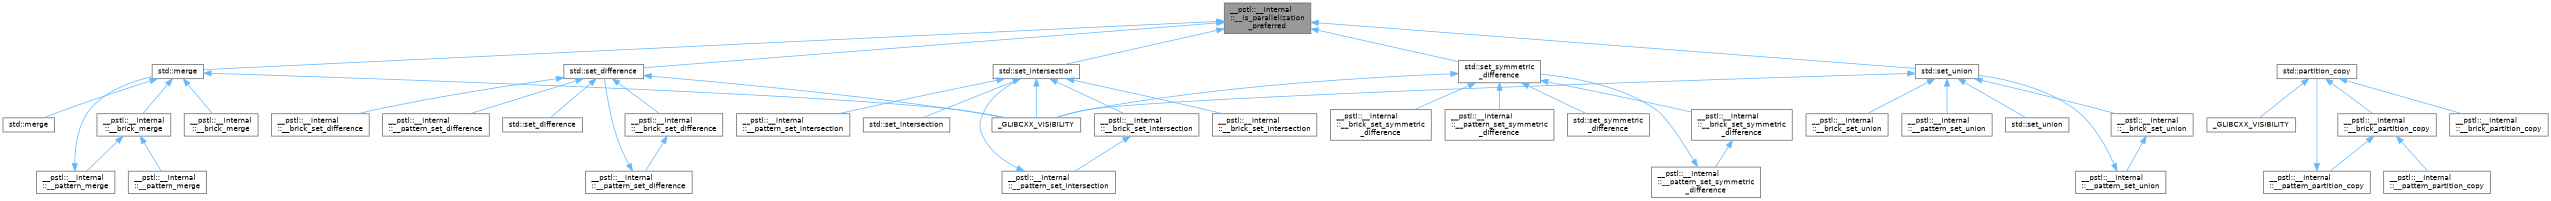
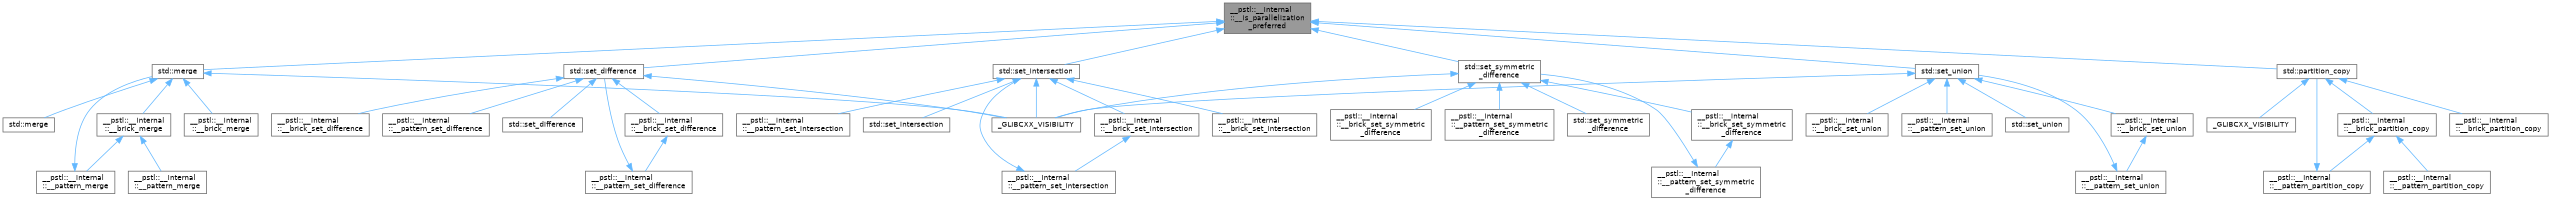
none -> (1798, 45)
